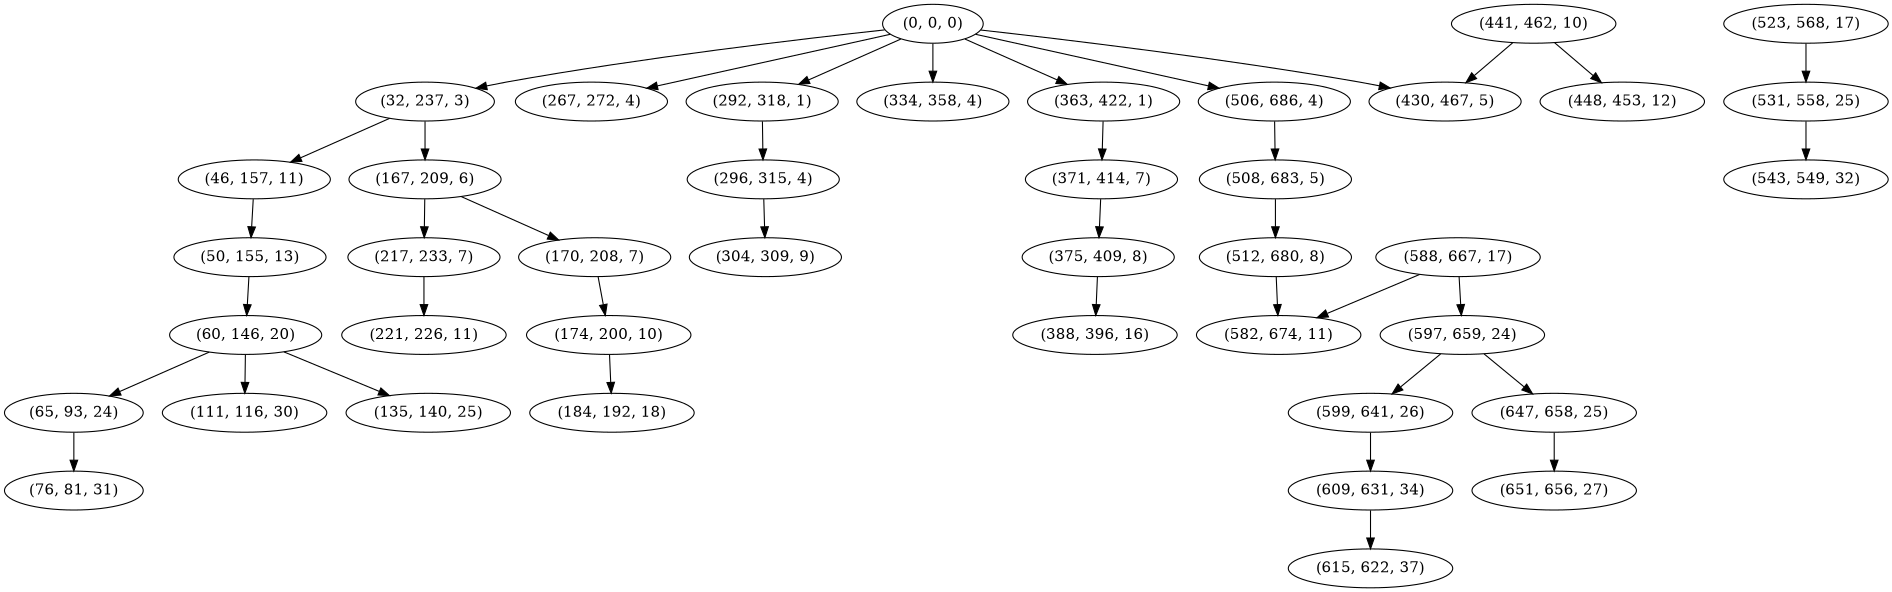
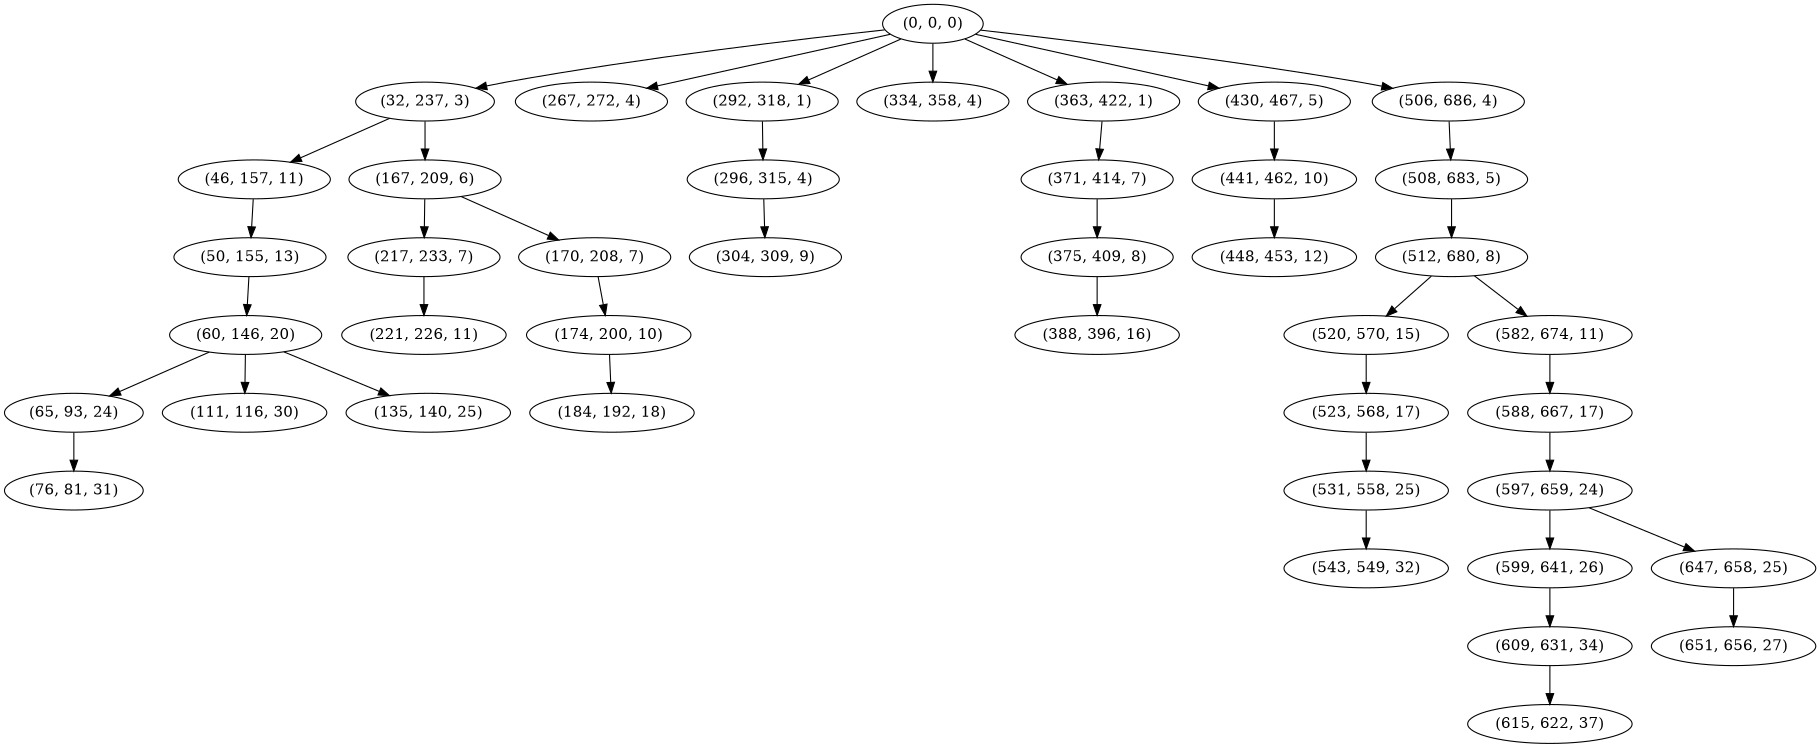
(1493, 59) -> (1274, 135)
(1373, 294) -> (1550, 369)
none -> (1366, 335)
